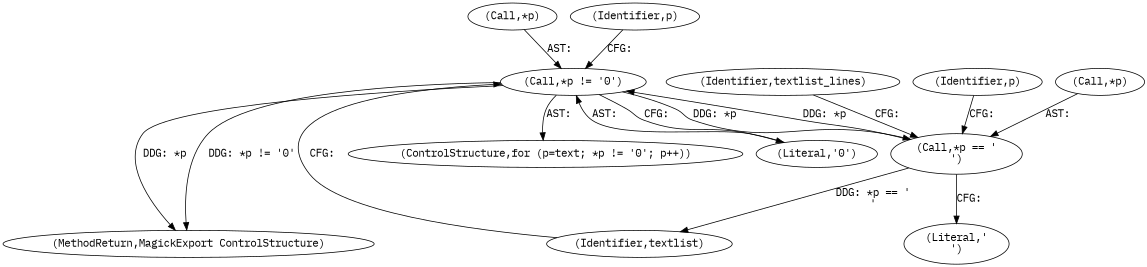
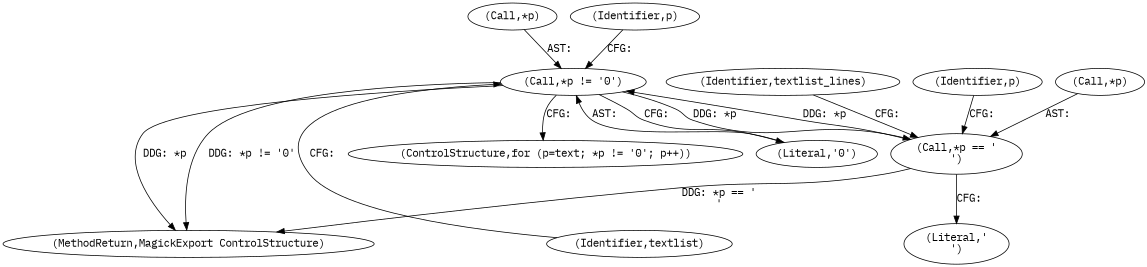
(562, 115) -> (562, 115)
(798, 199) -> (597, 196)
